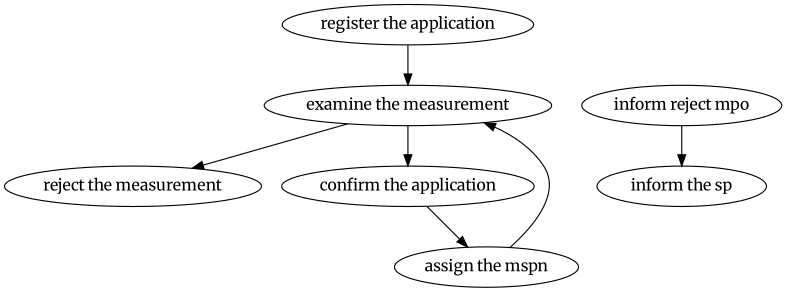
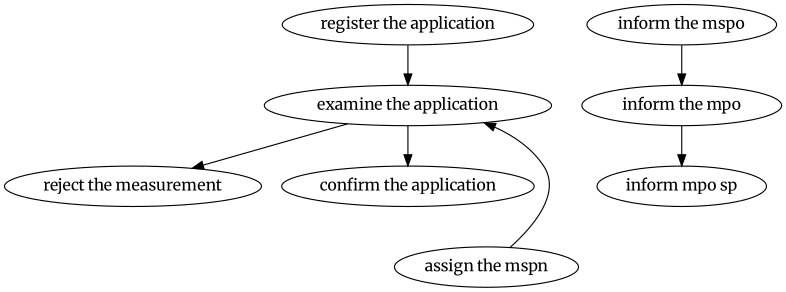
none -> (682, 25)
(408, 105) -> (408, 105)
(682, 105) -> (682, 105)
(682, 186) -> (682, 186)
(443, 223) -> none
